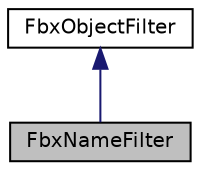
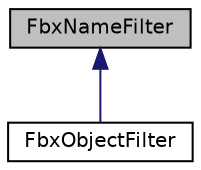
(100, 96) -> (100, 96)
